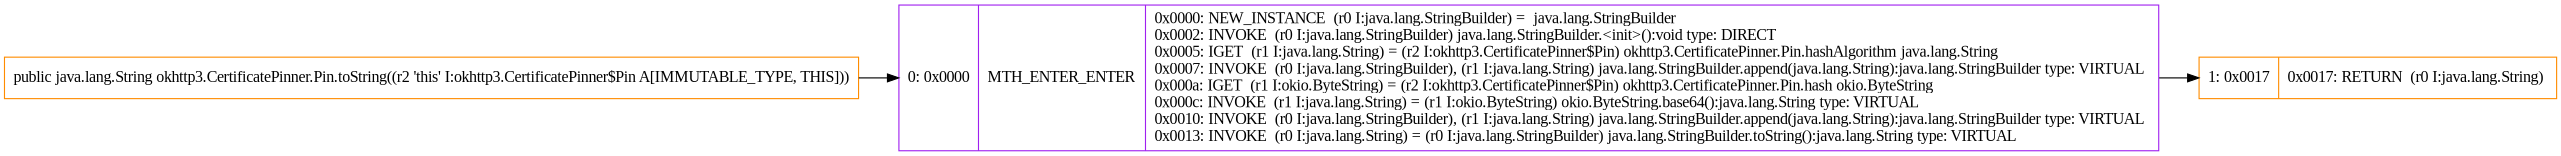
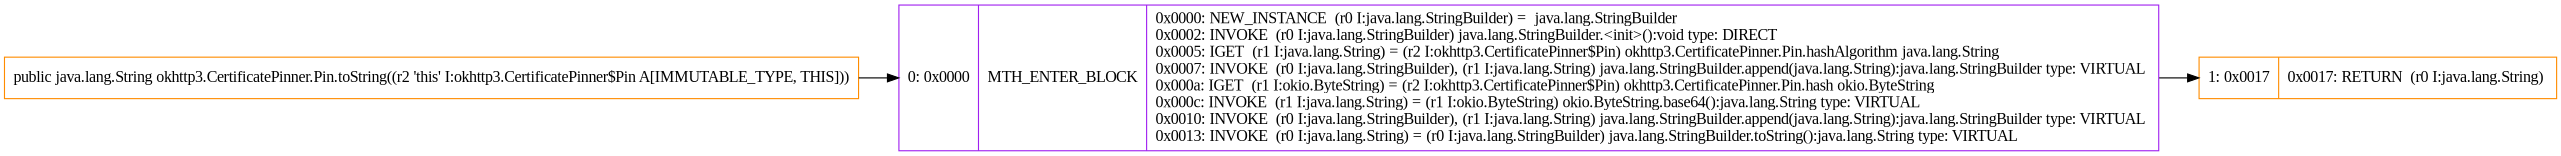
(1061, 77) -> (1063, 77)
